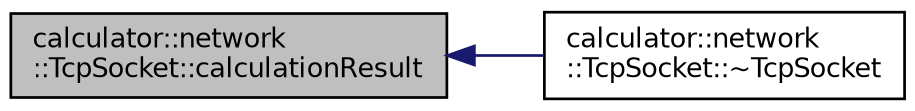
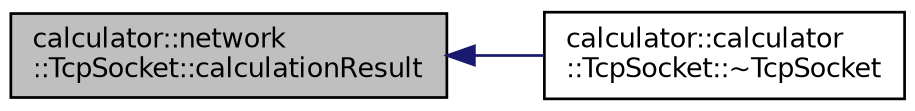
(724, 56) -> (724, 56)
